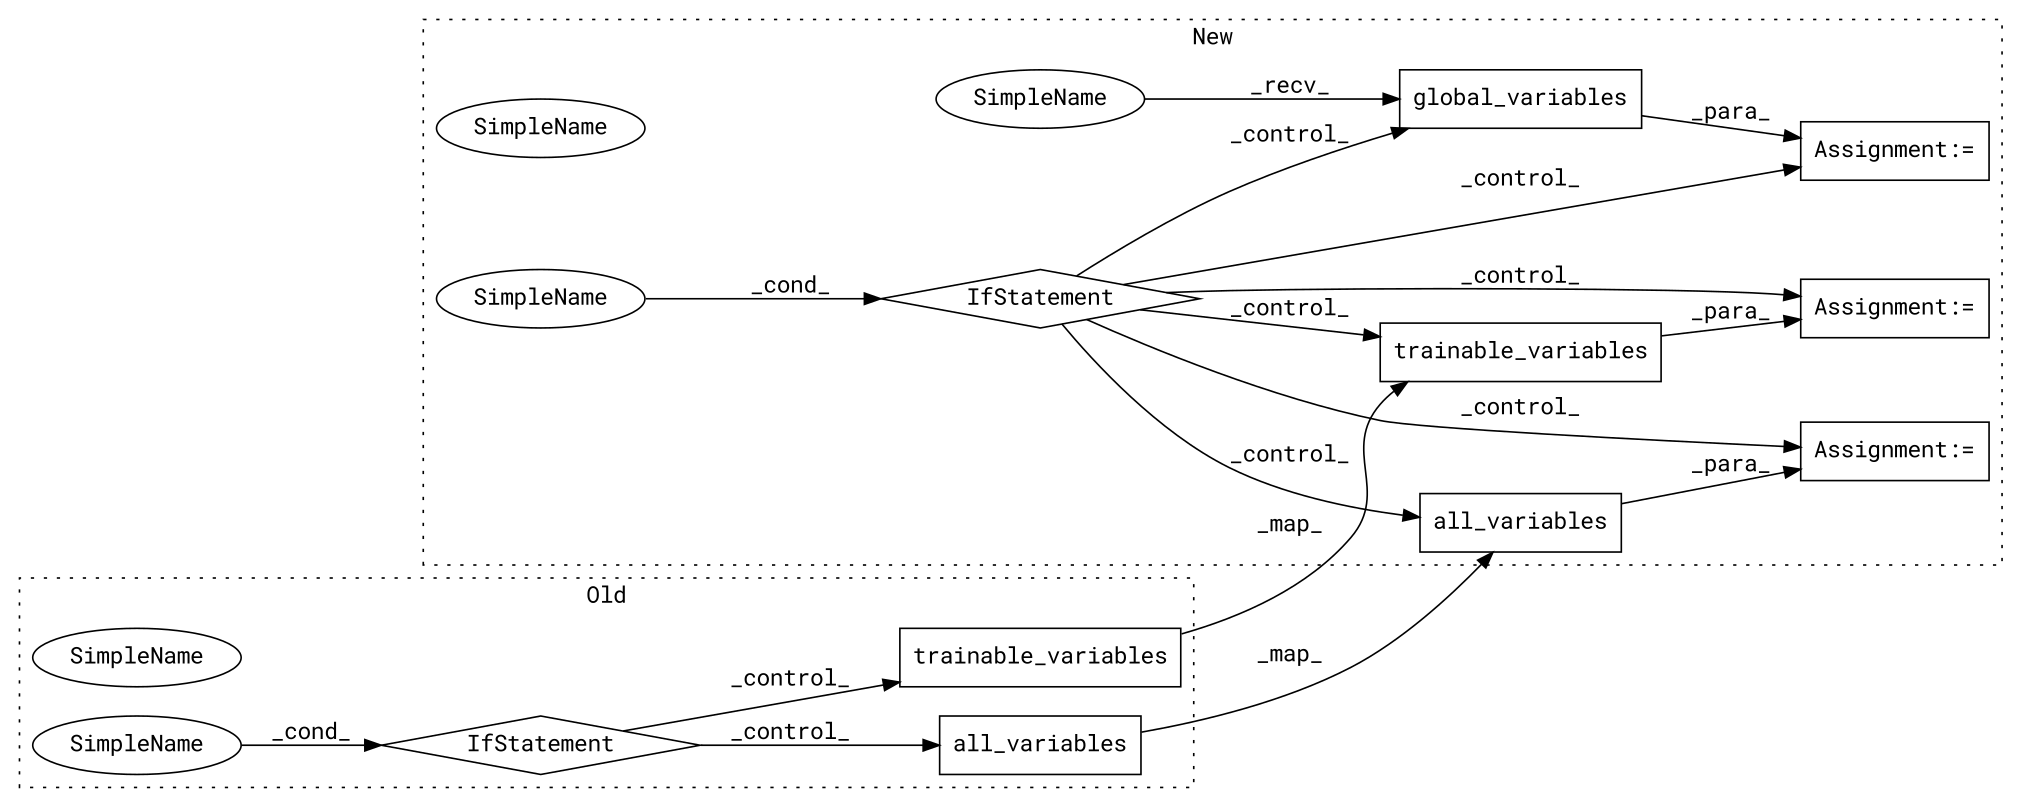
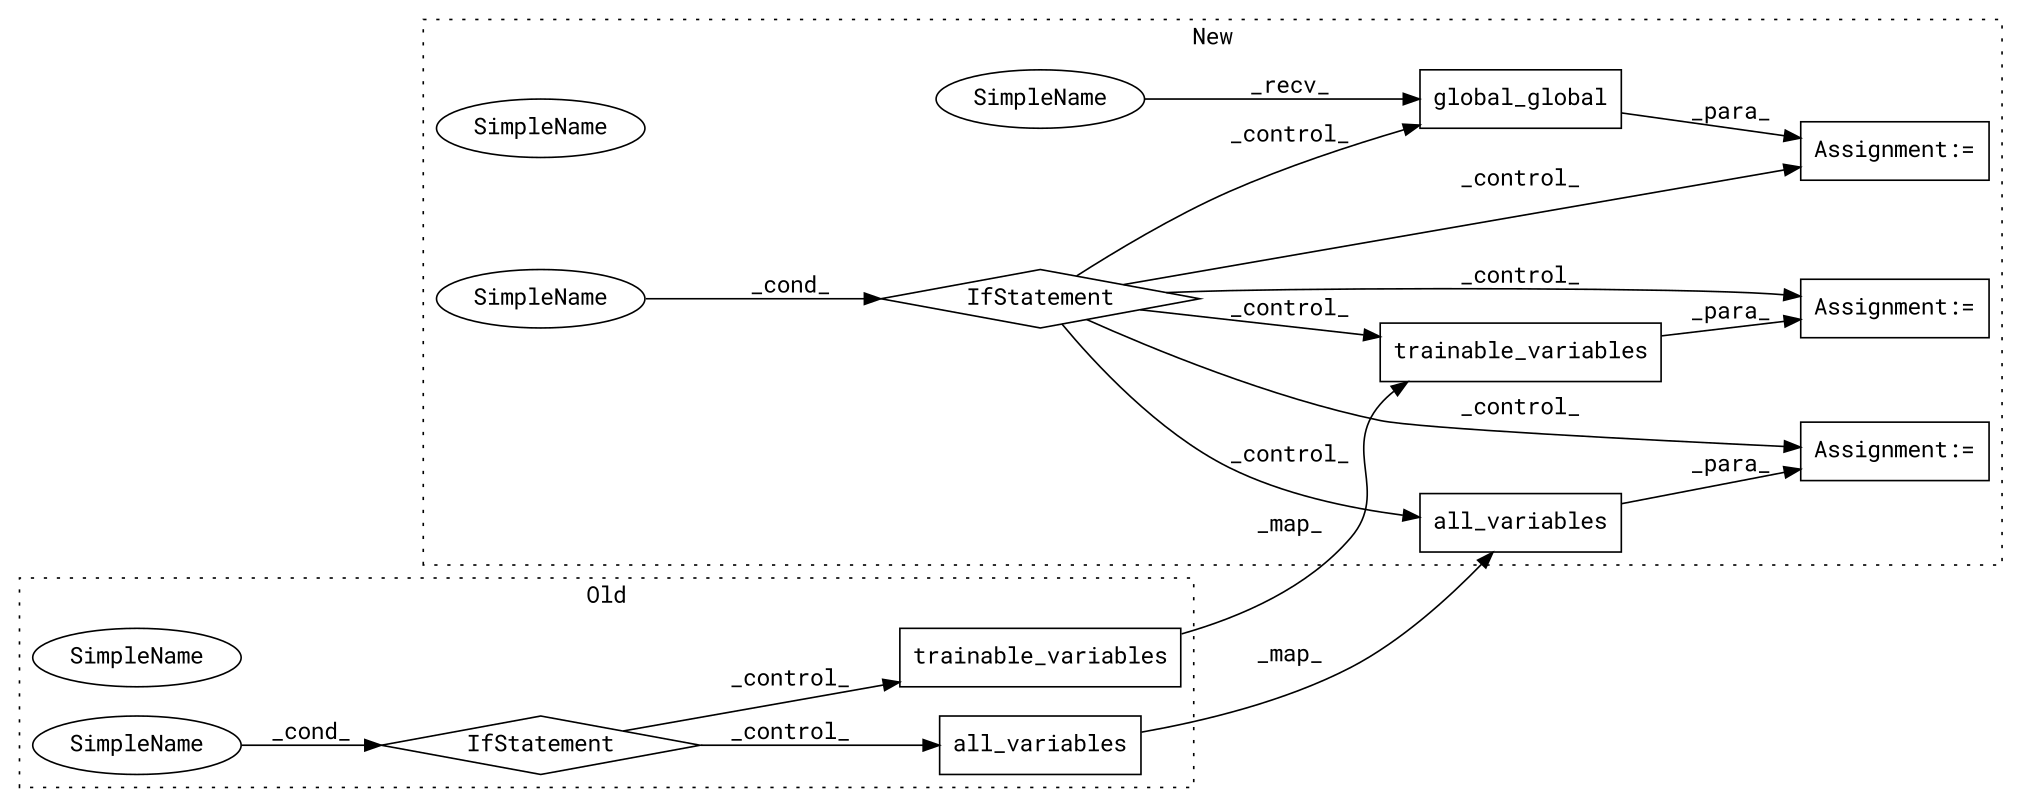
(1521, 99) -> (1521, 99)
